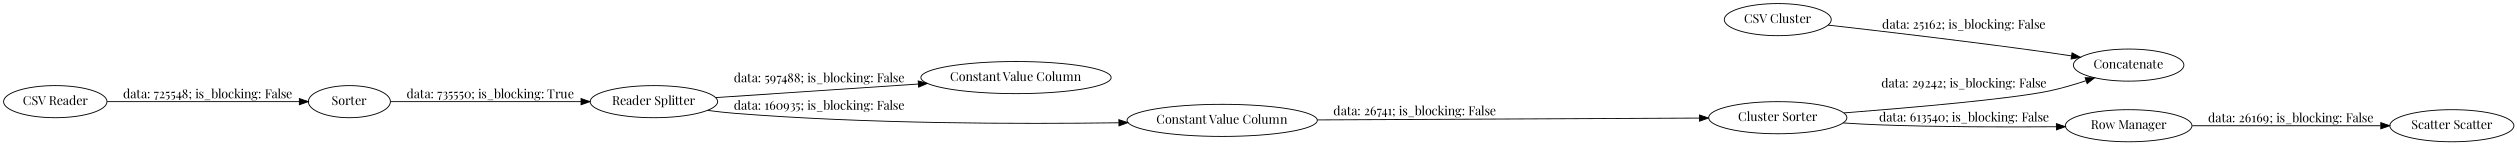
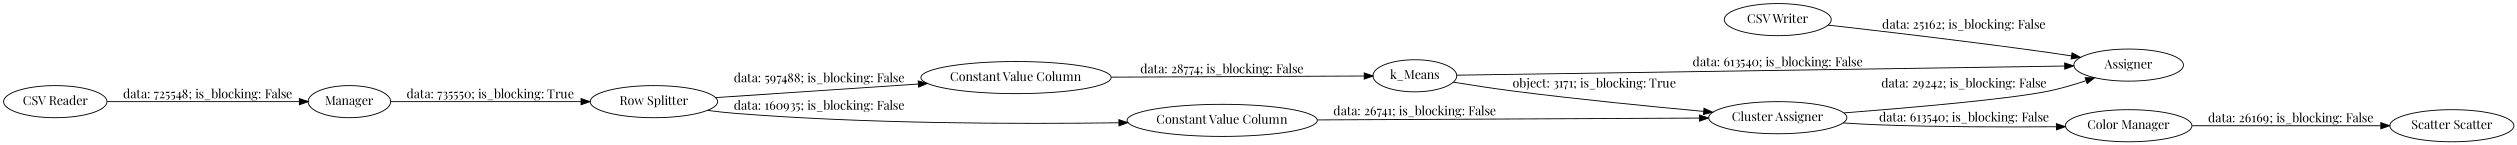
(1778, 20) -> (1778, 20)
(2129, 65) -> (2129, 65)
none -> (1415, 76)
(349, 102) -> (349, 102)
(654, 102) -> (654, 102)
(1778, 118) -> (1778, 118)
(2129, 126) -> (2129, 126)
